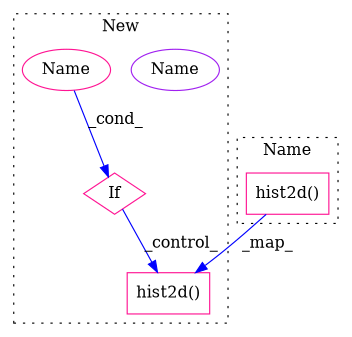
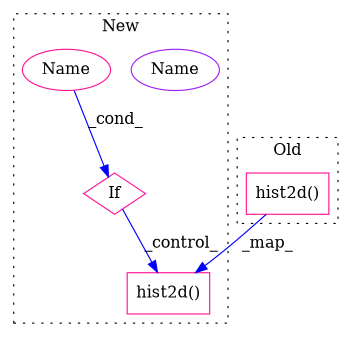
(288, 151) -> (288, 151)
